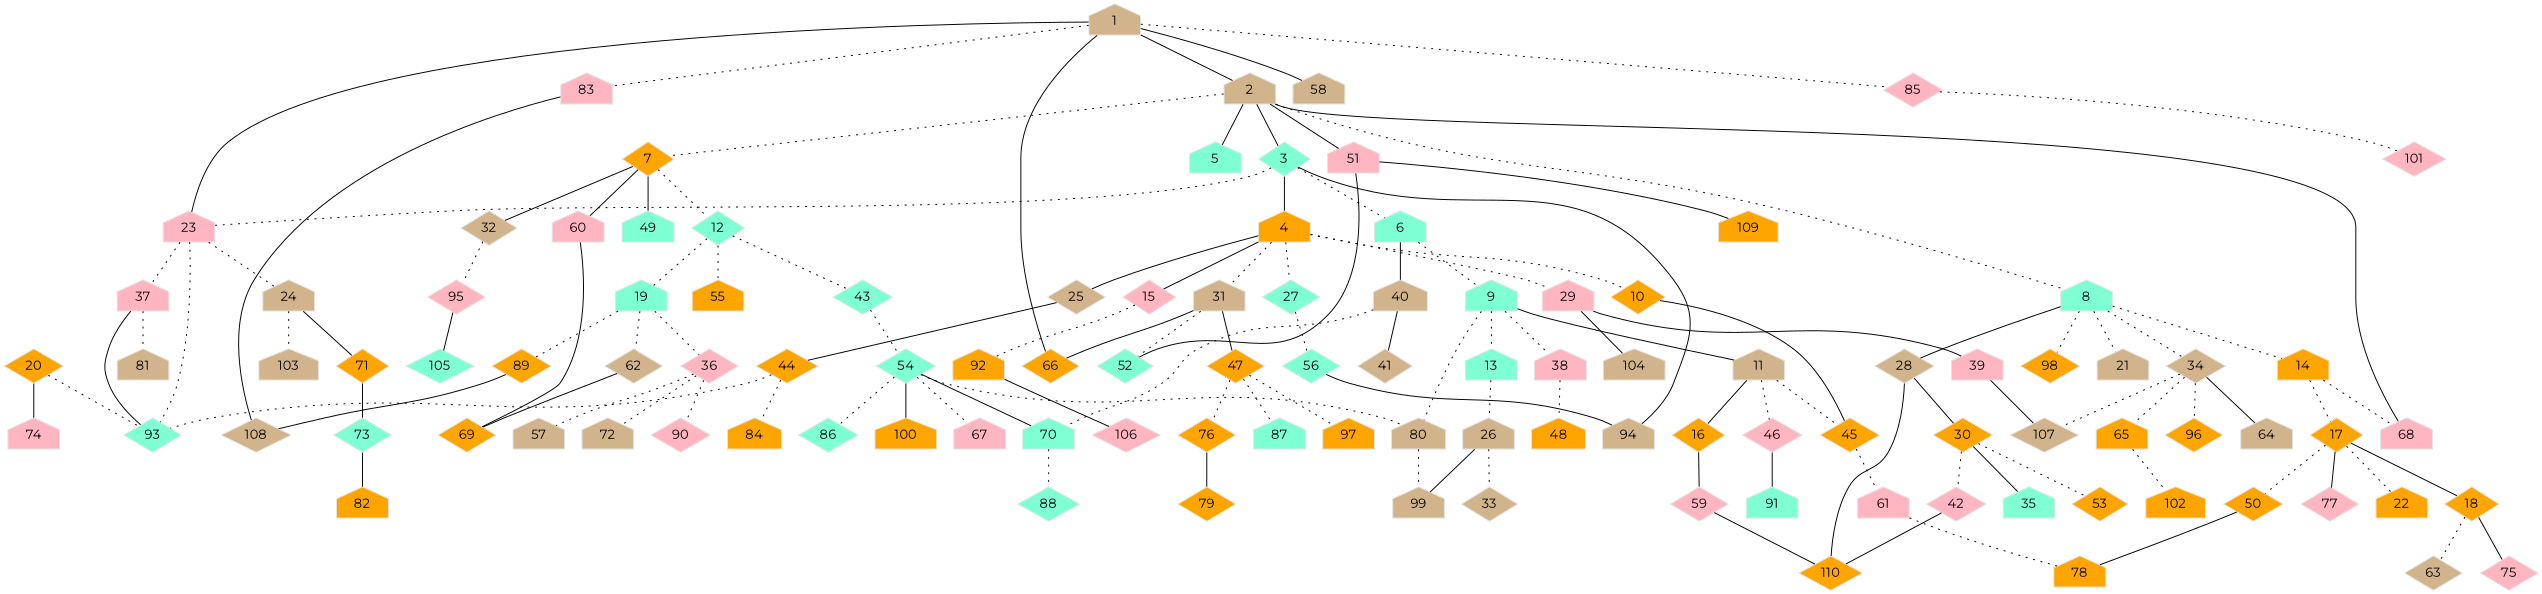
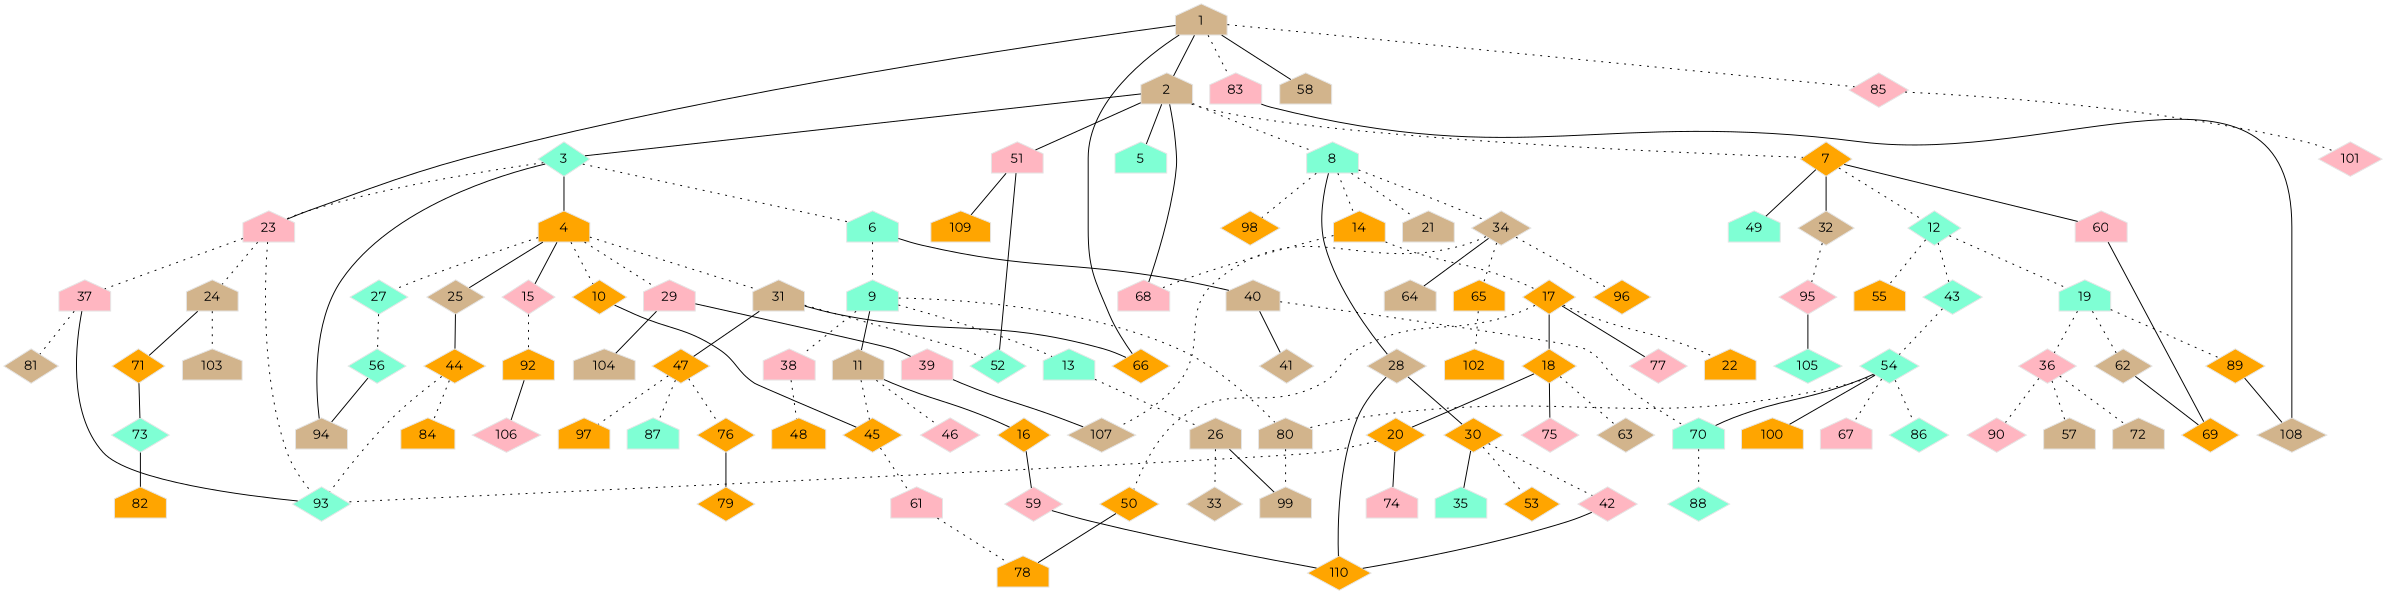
(143, 366) -> (31, 366)
none -> (1473, 401)
(1772, 504) -> none
